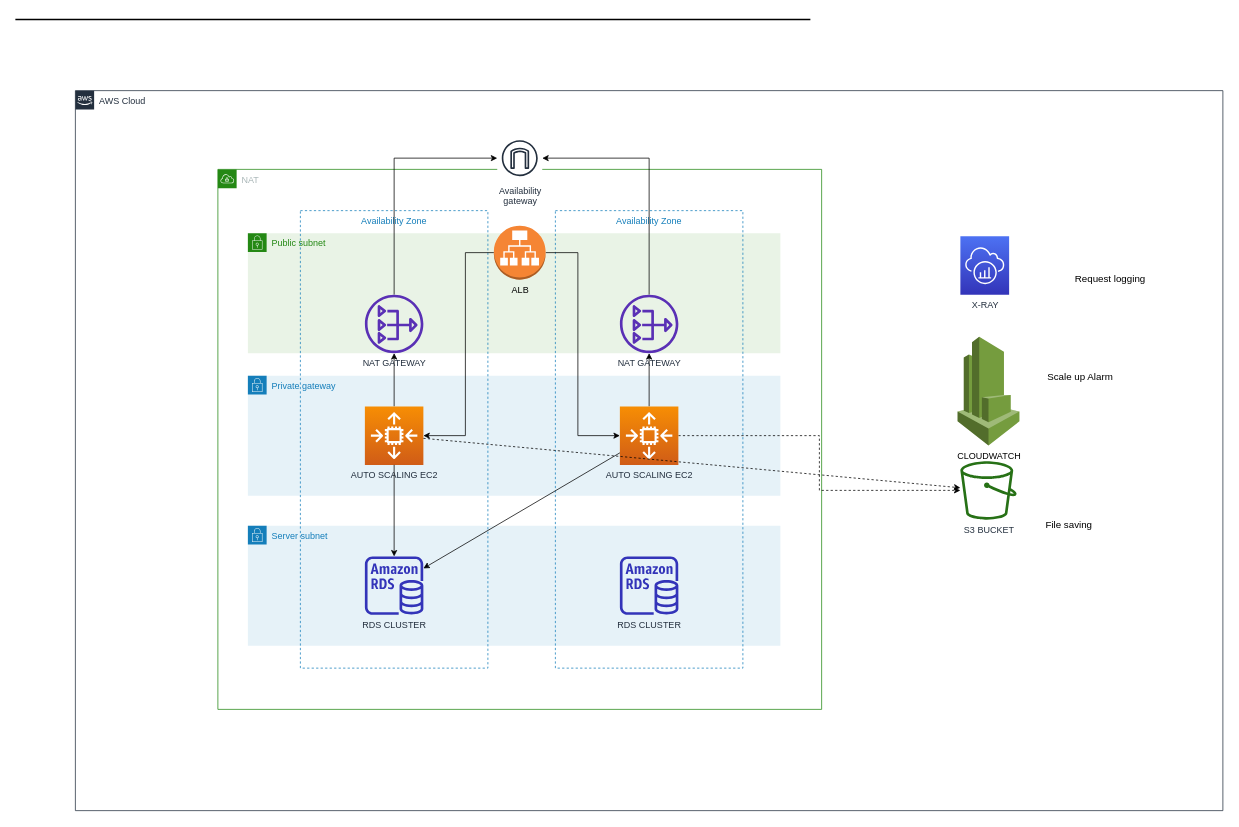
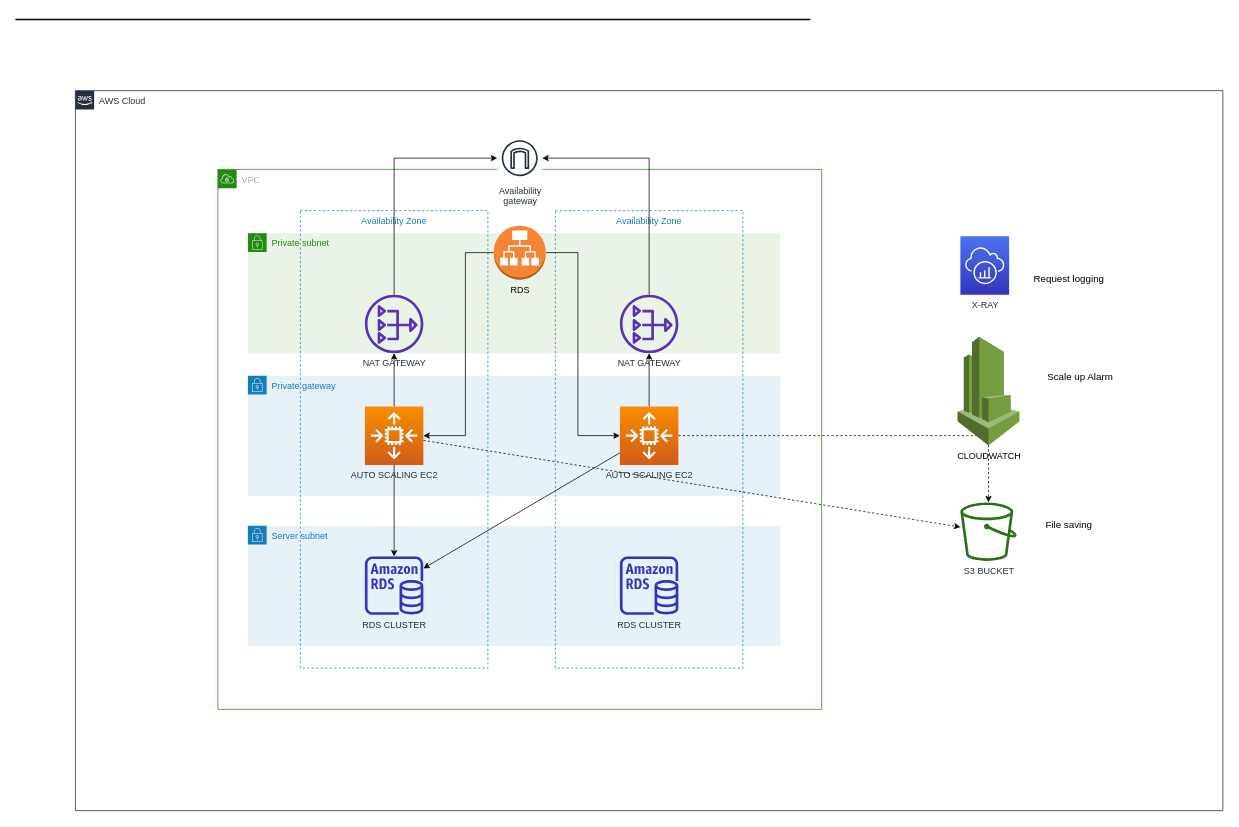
(249, 180) -> (249, 180)
(301, 244) -> (305, 244)
(1110, 278) -> (1069, 278)
(521, 290) -> (521, 290)
(989, 490) -> (989, 531)
